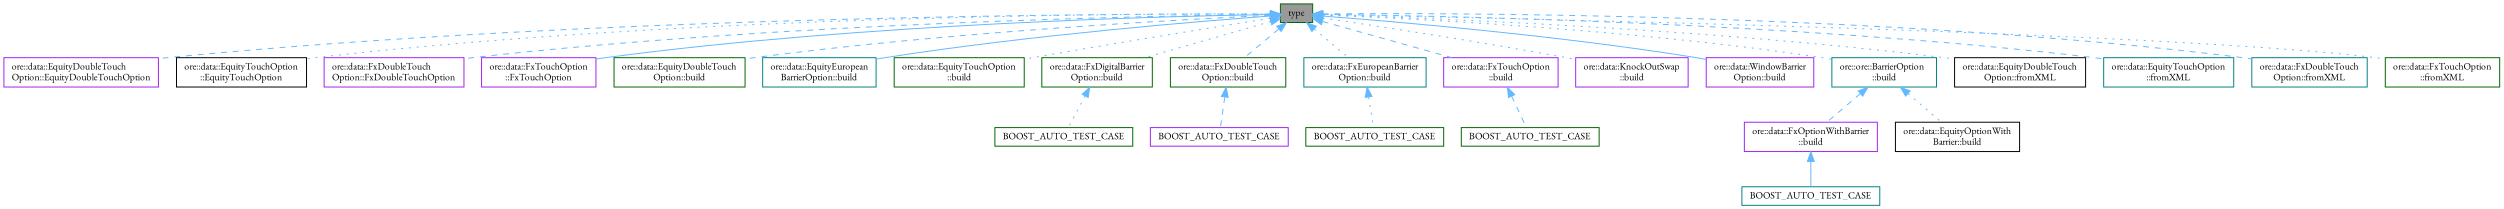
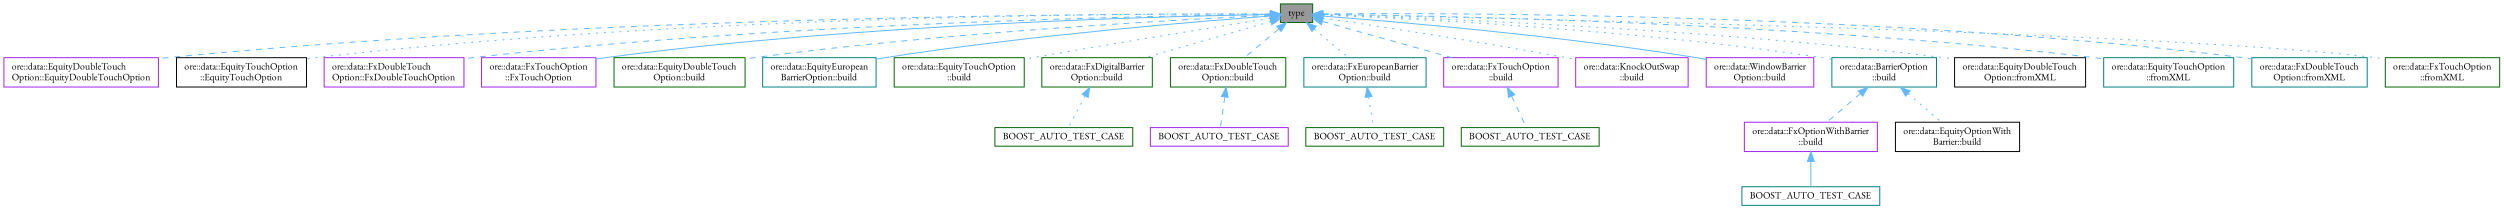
(1884, 72) -> (1884, 72)
